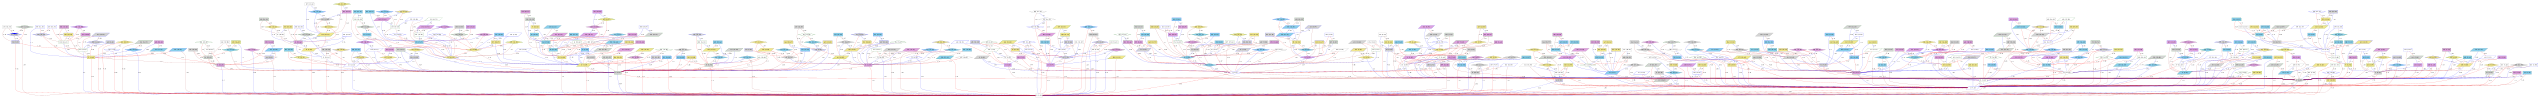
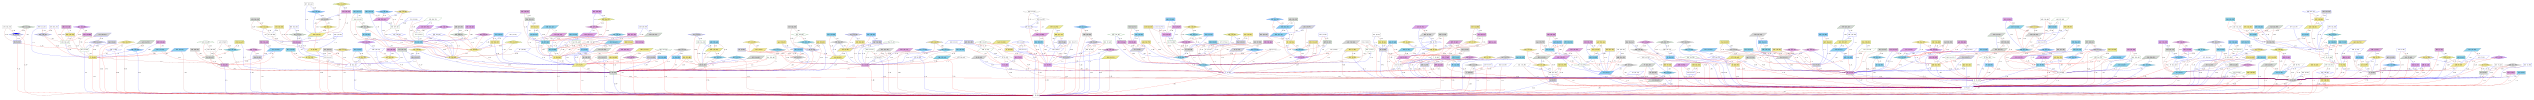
(727, 54) -> (724, 49)
(2502, 57) -> (2499, 57)
